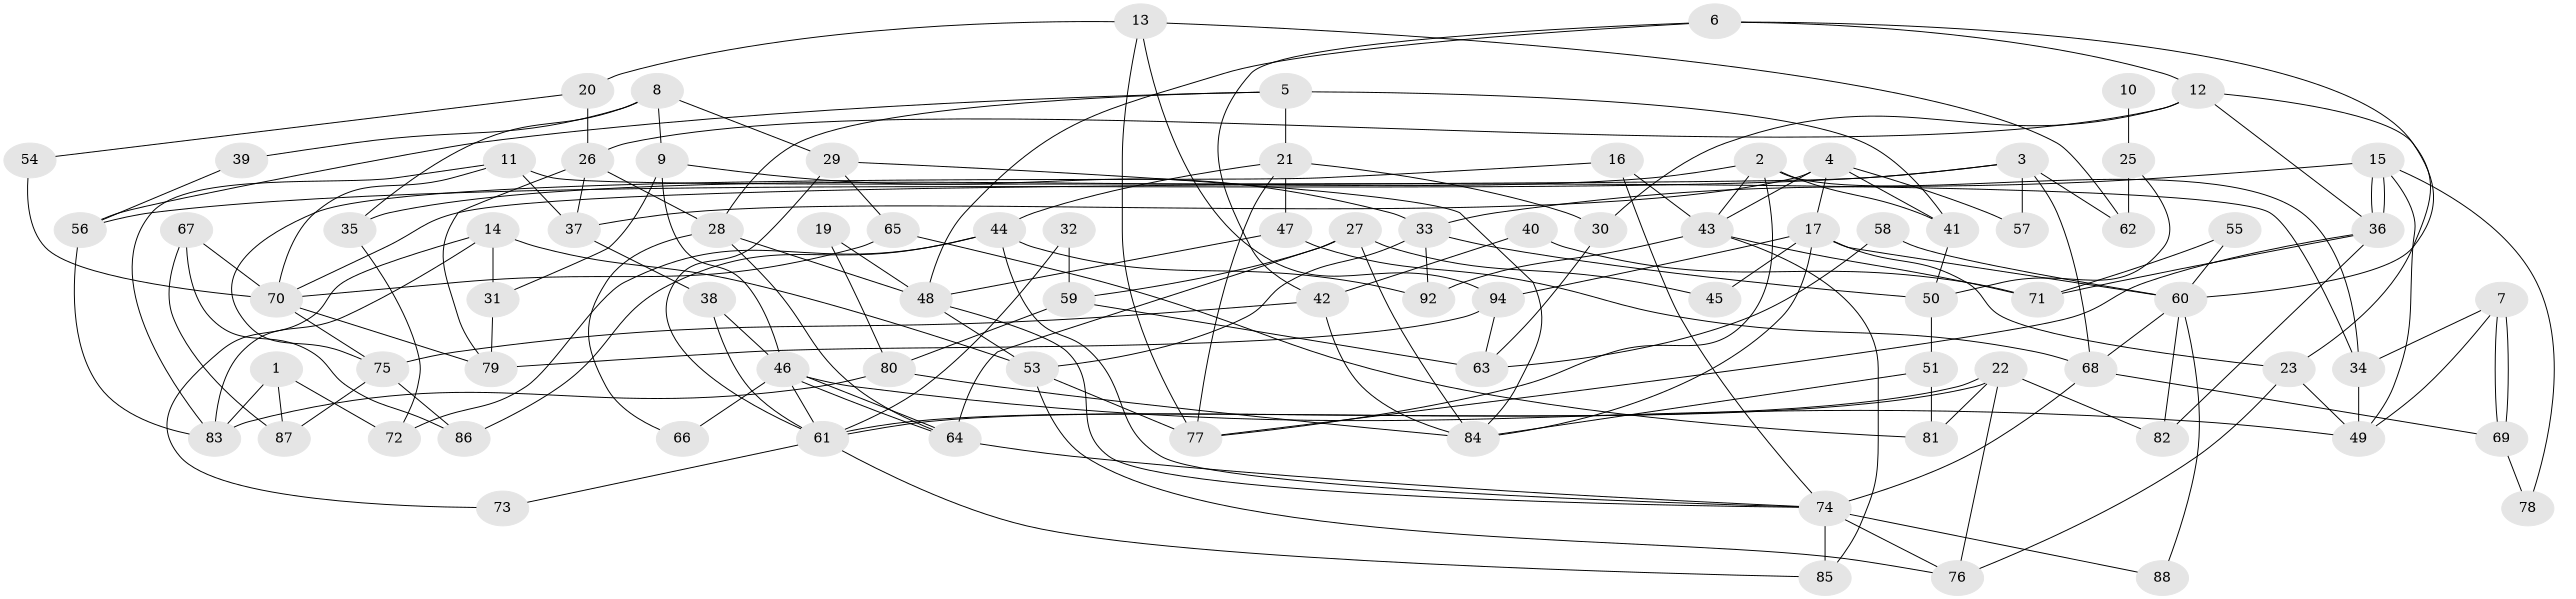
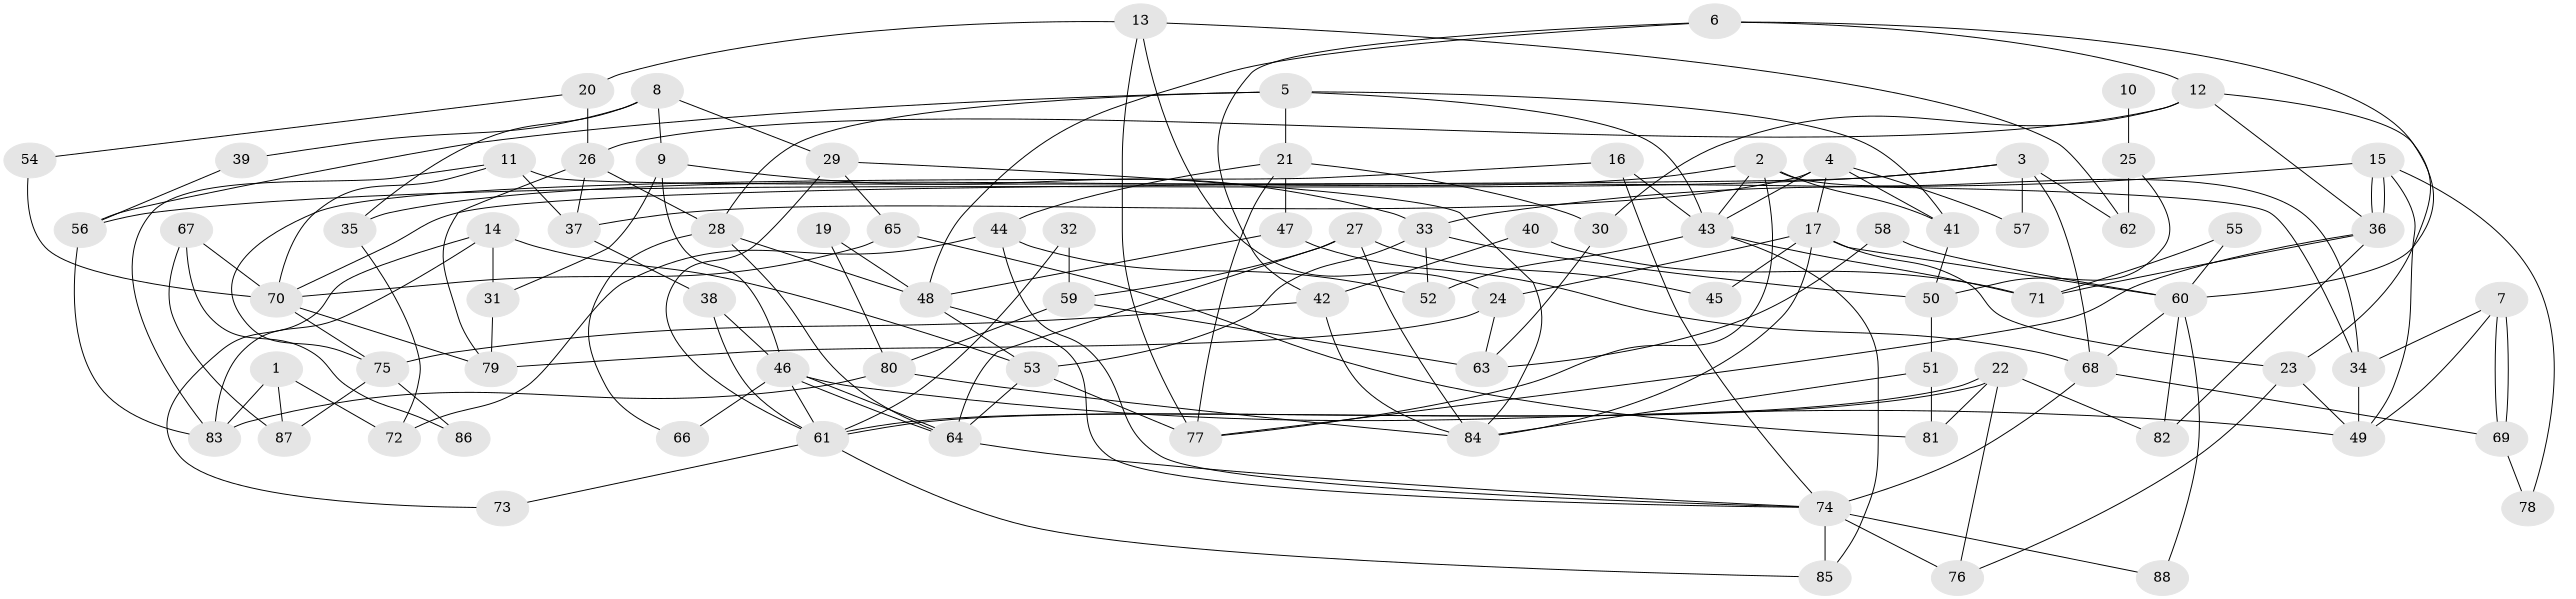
none -> (1527, 110)
(667, 287) -> none
(1429, 300) -> (1429, 300)
(1498, 300) -> (1498, 300)
(1461, 534) -> (990, 407)
